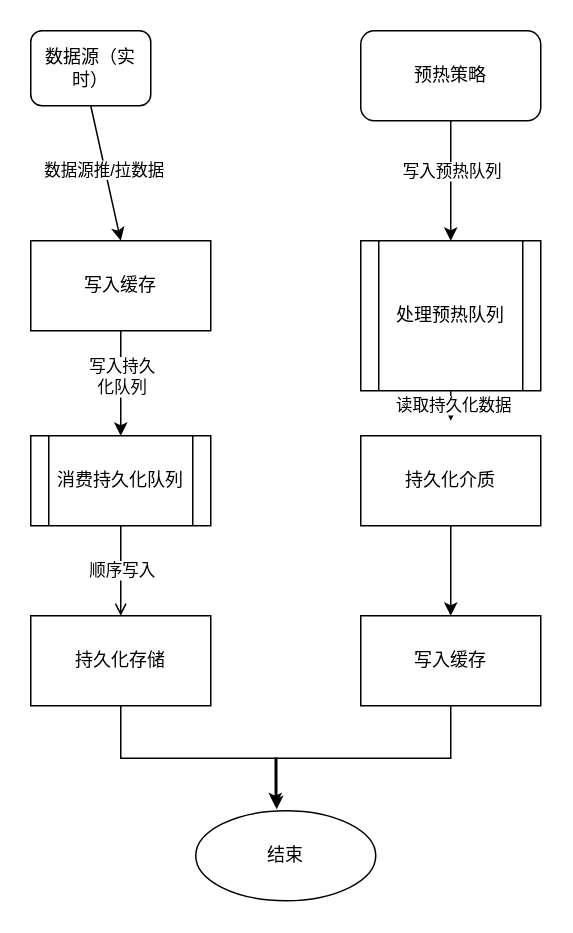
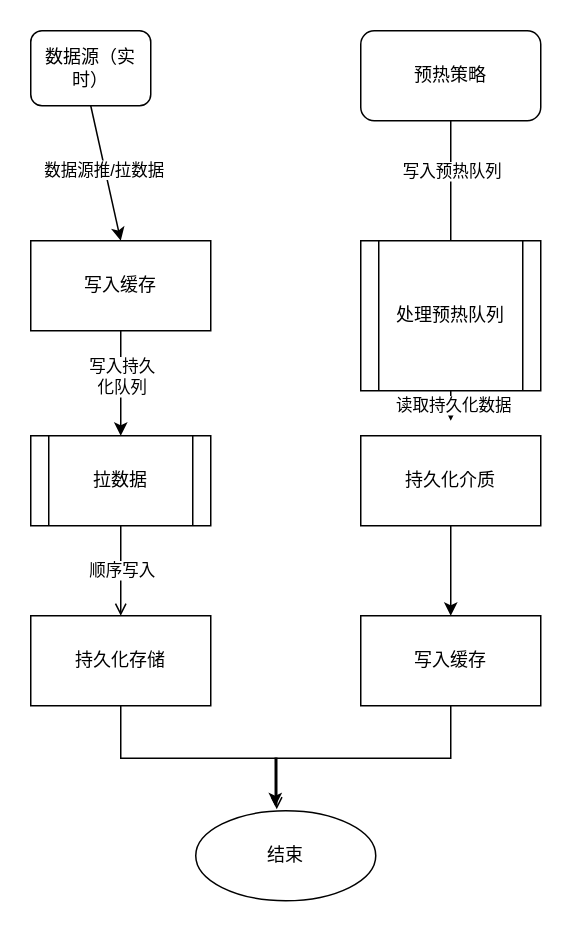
(451, 229) -> (451, 233)
(121, 481) -> (121, 481)
(277, 798) -> (277, 800)
